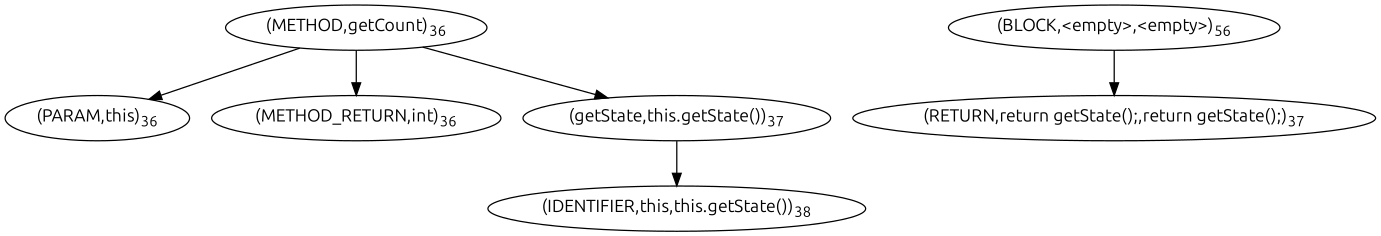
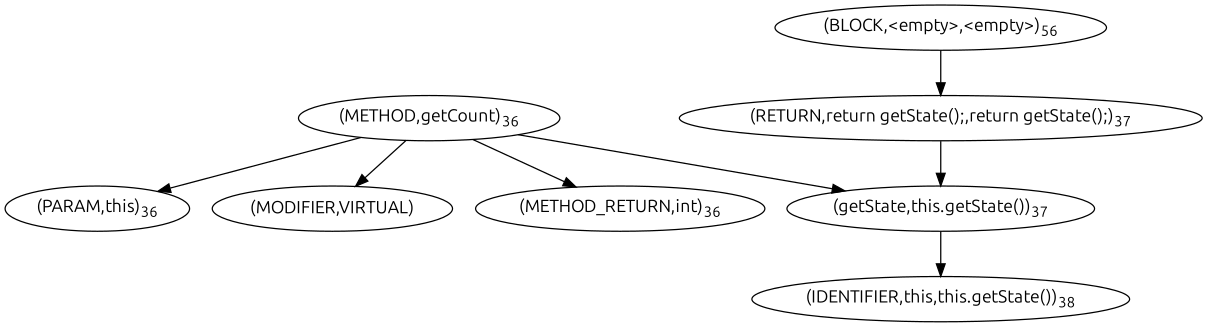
none -> (941, 157)
none -> (332, 209)
